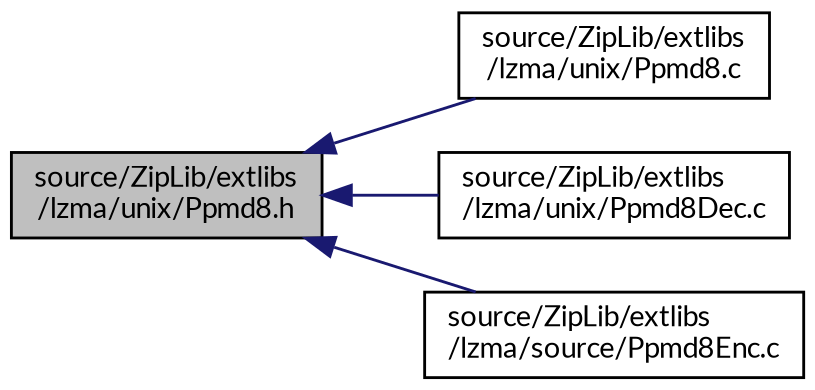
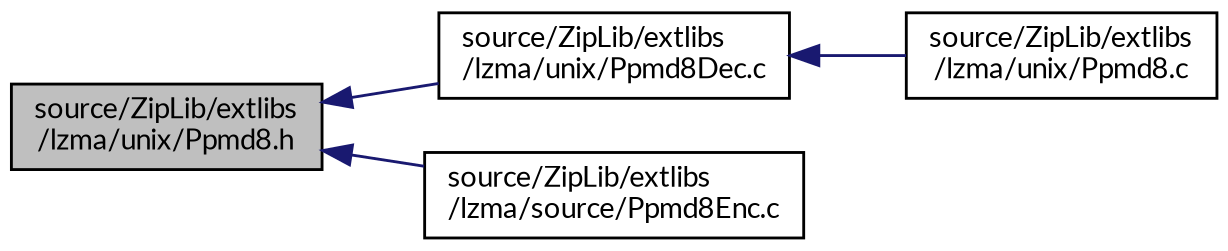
(405, 121) -> (863, 56)
